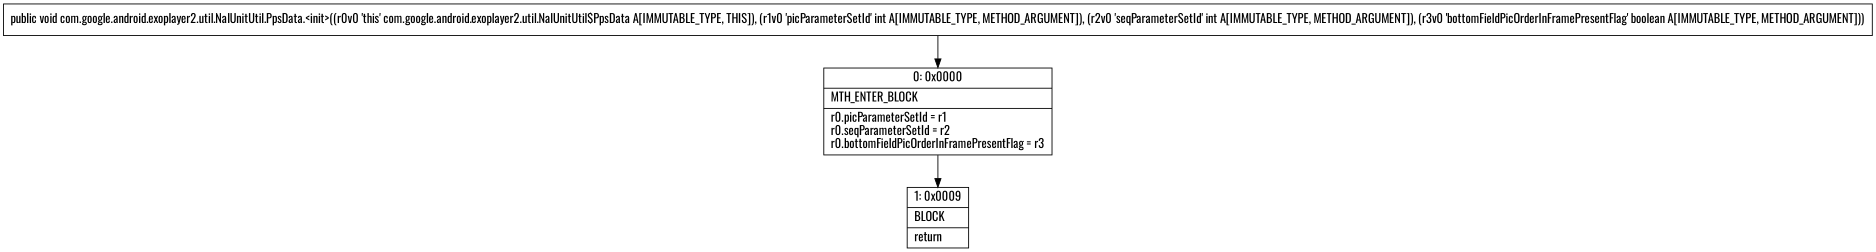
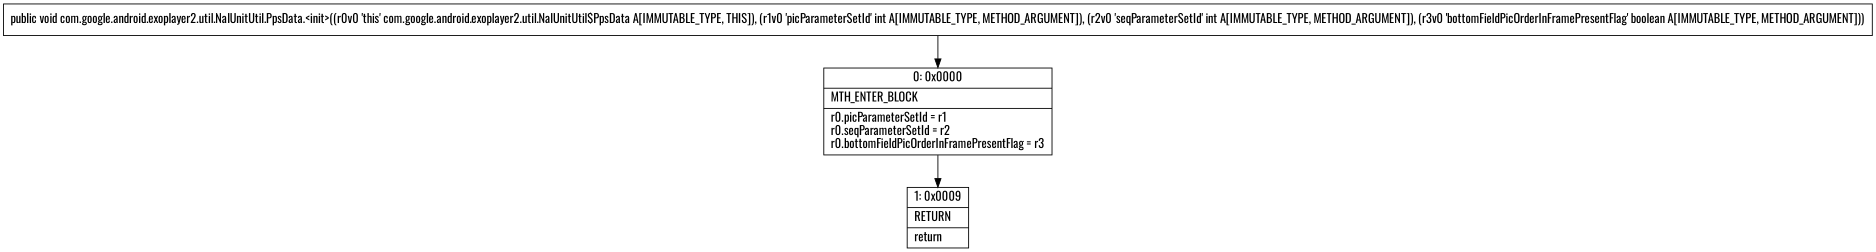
(930, 217) -> (933, 217)
